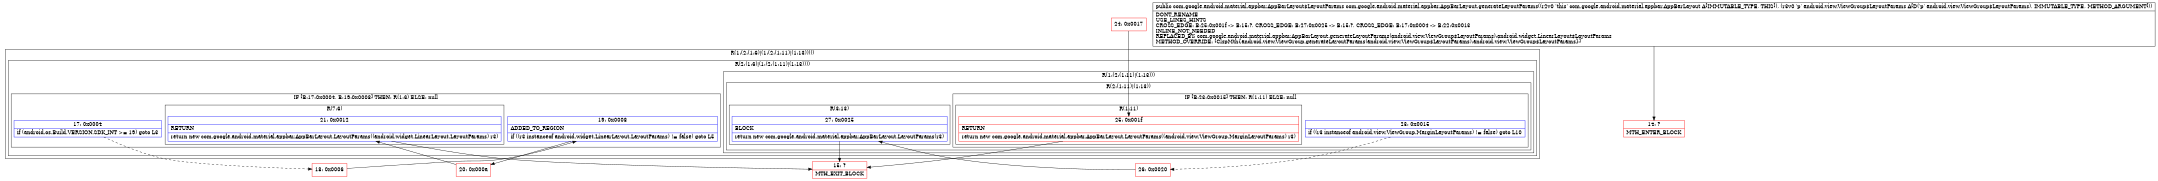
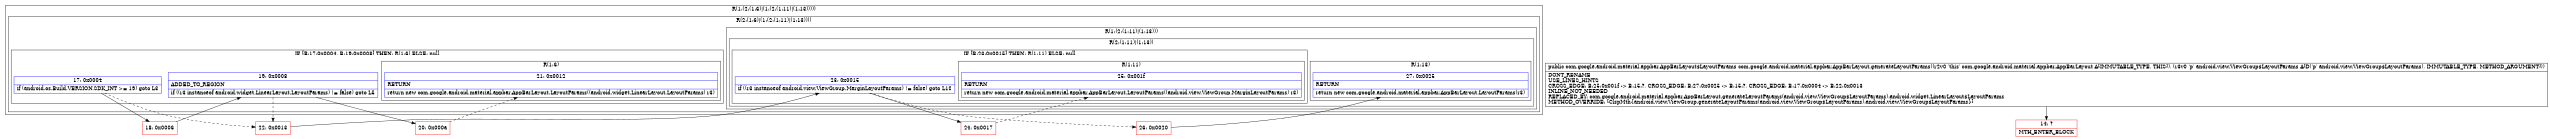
(1129, 74) -> (1040, 111)
none -> (914, 107)
(335, 109) -> (551, 65)
(840, 109) -> (1421, 65)
none -> (273, 128)
(744, 129) -> (1328, 85)
(1129, 129) -> (1131, 85)
(418, 153) -> (484, 110)
(204, 164) -> (124, 107)
(840, 170) -> none
